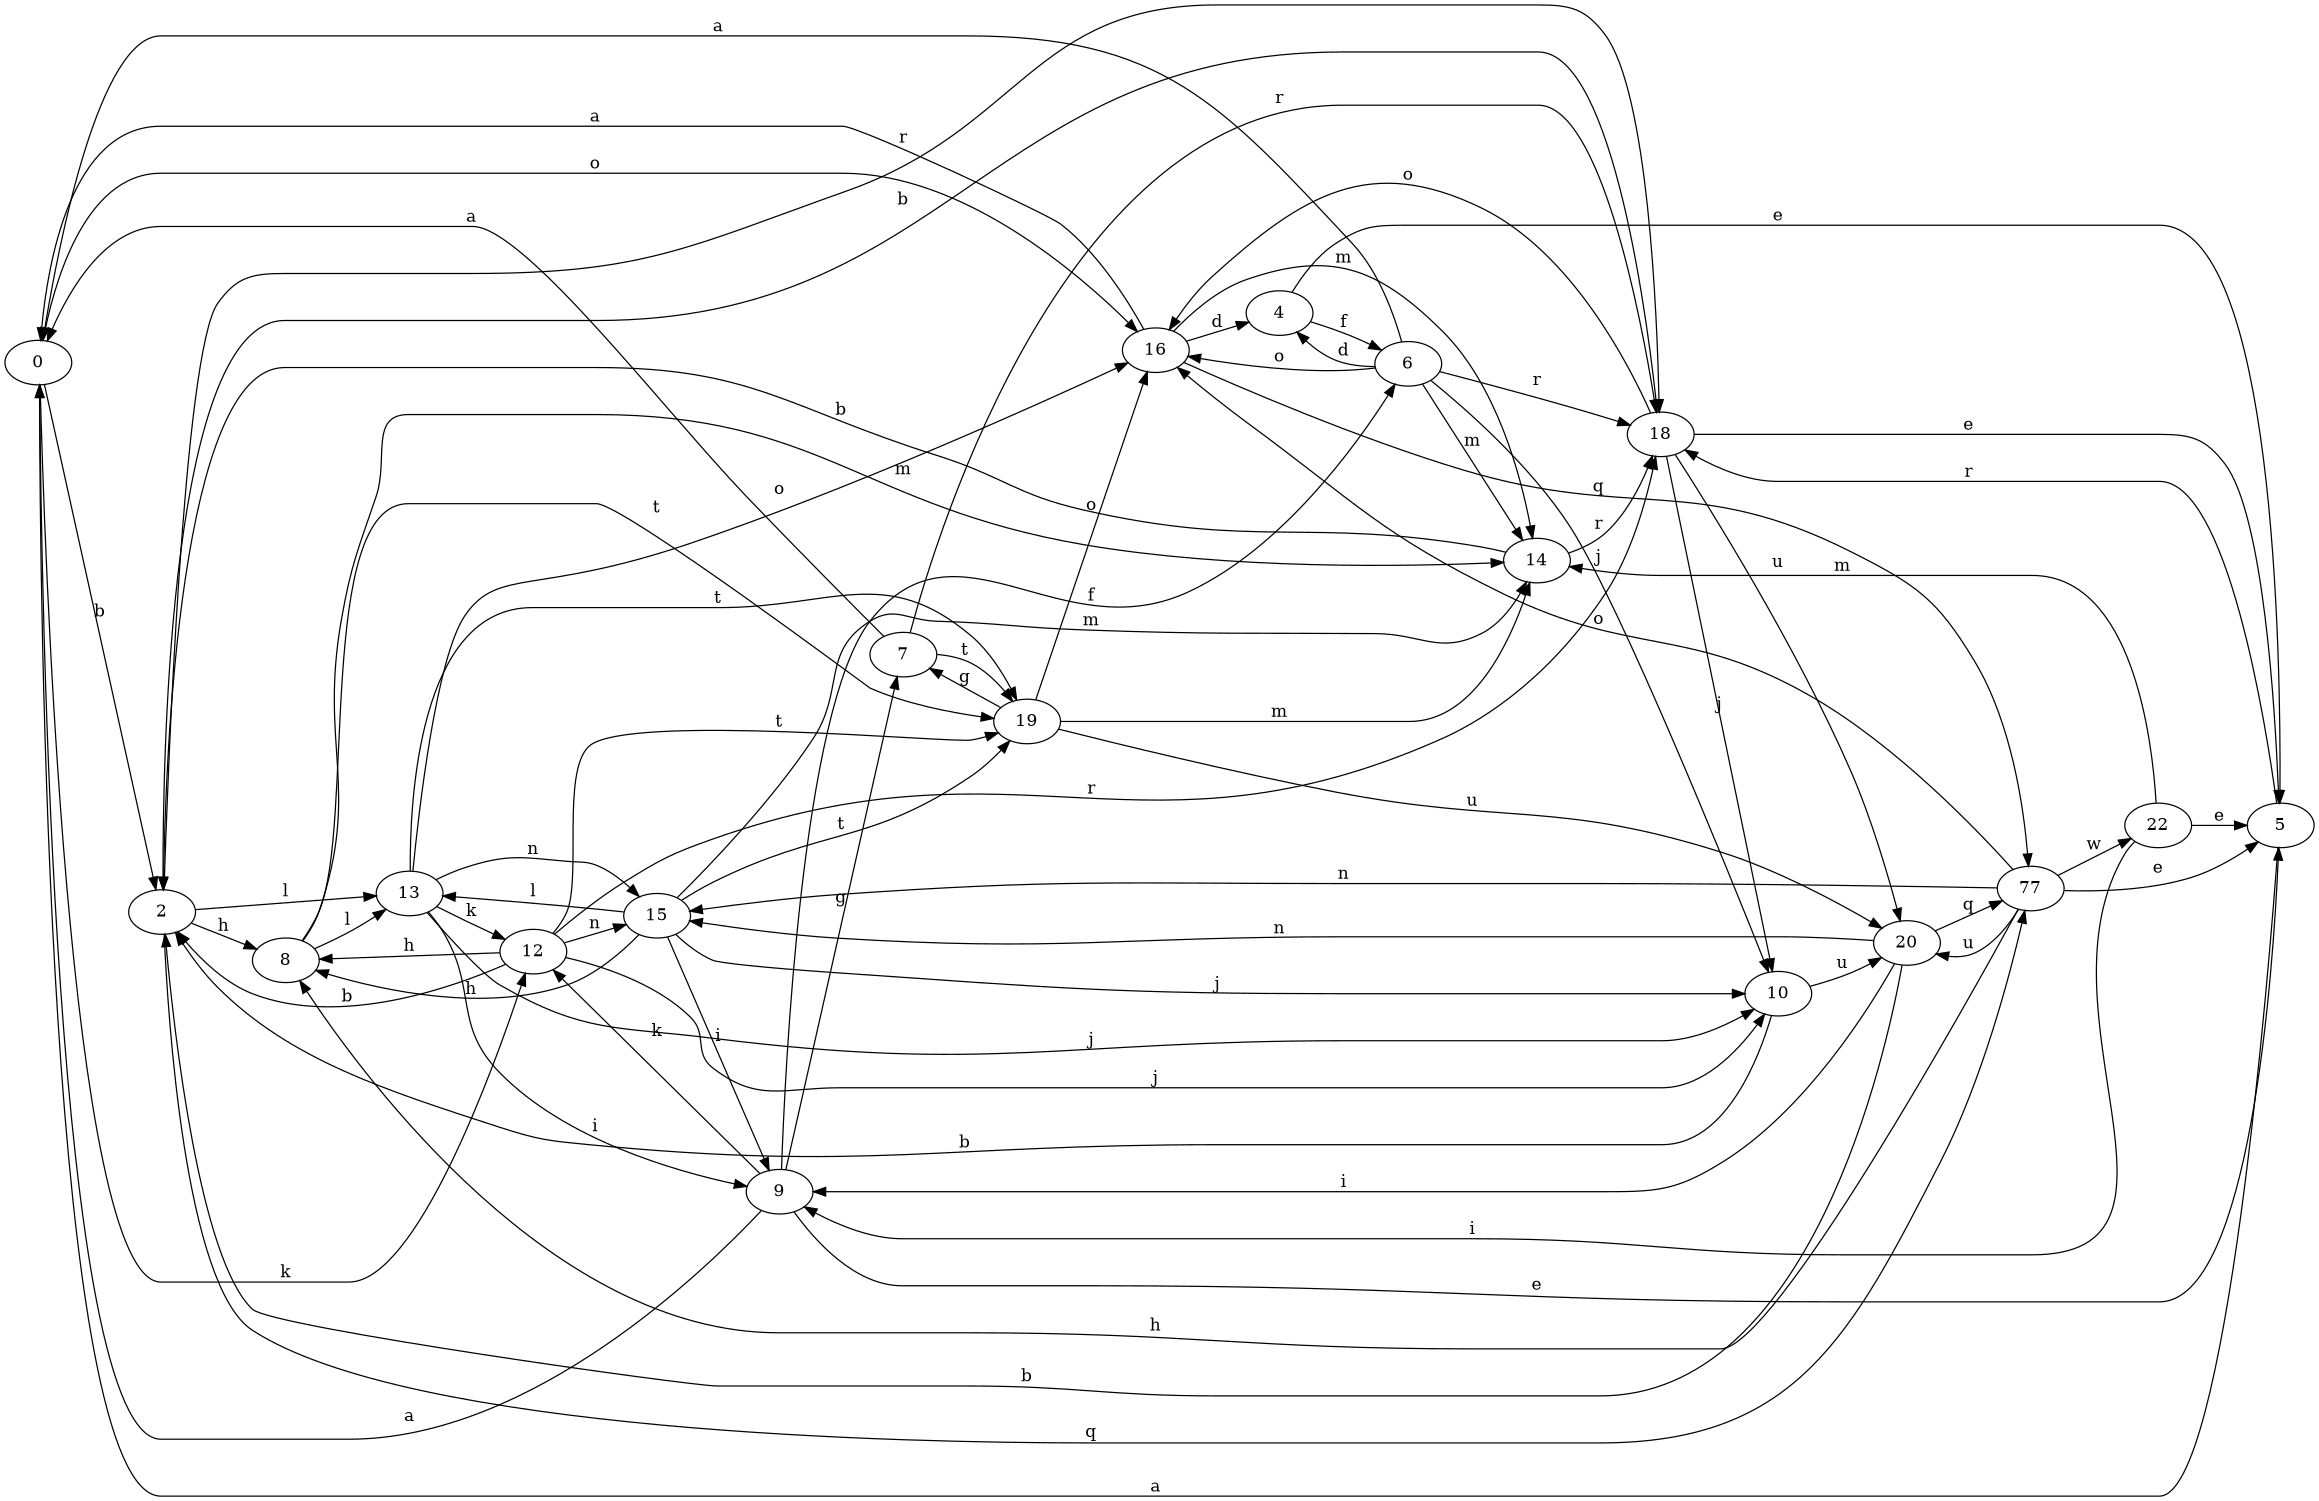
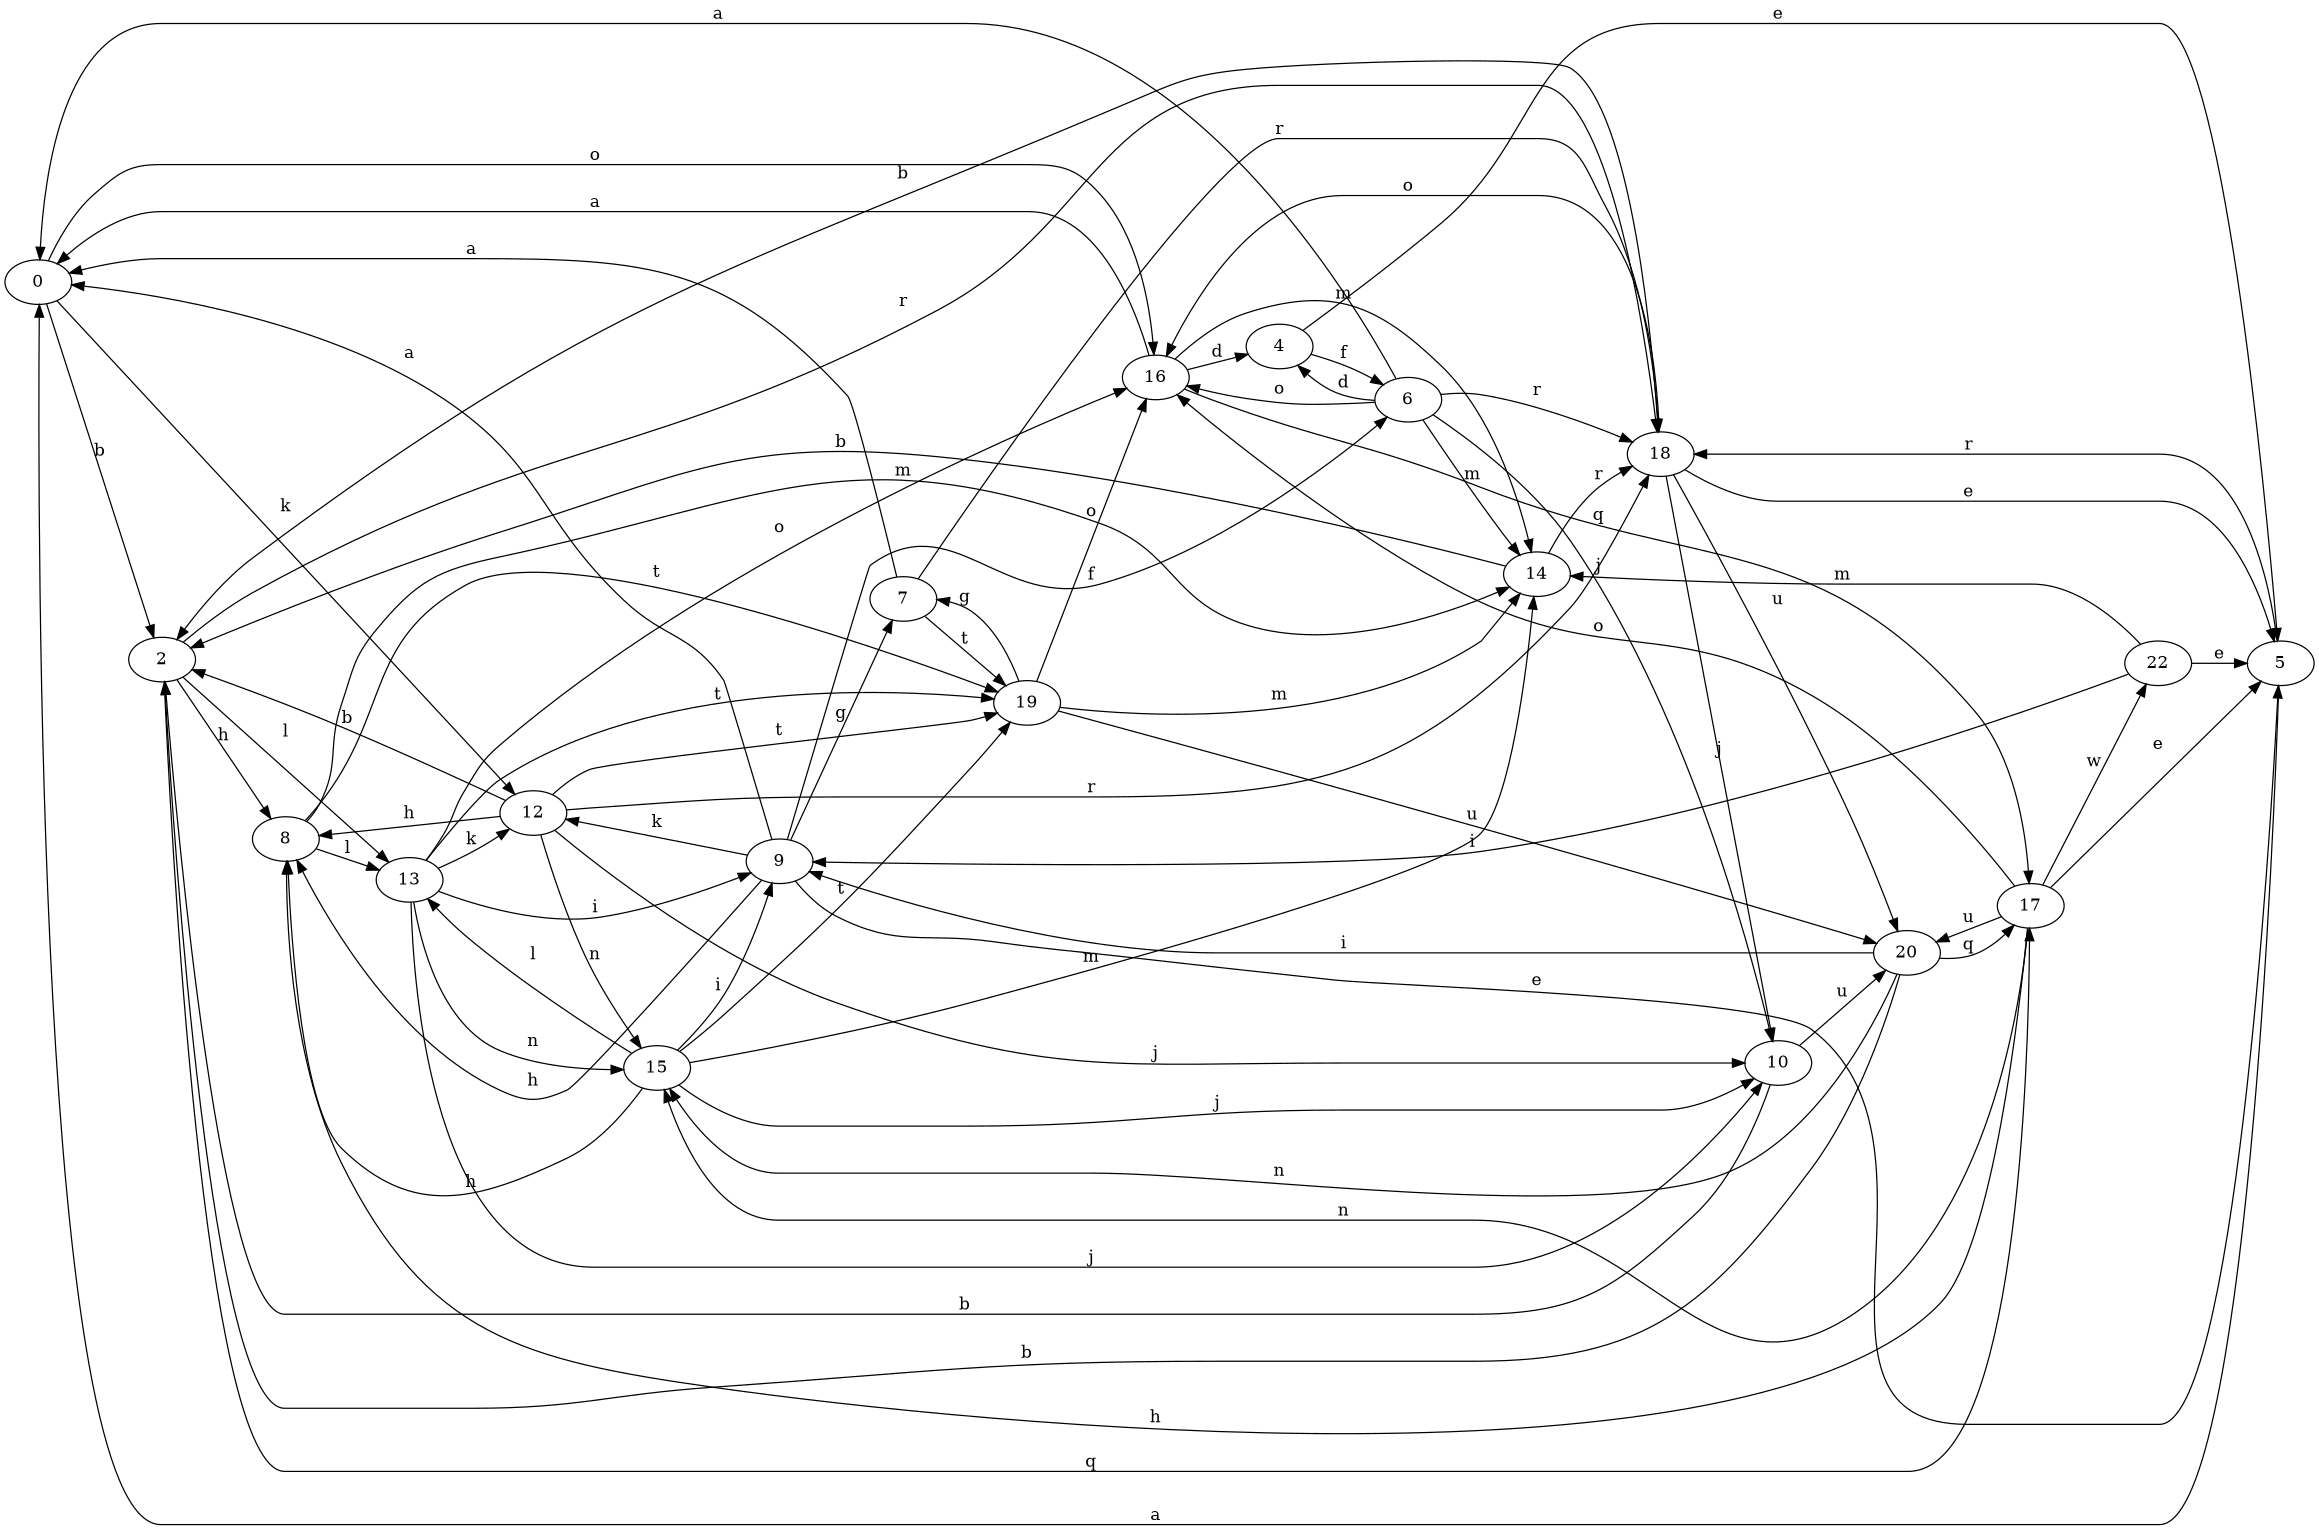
(2031, 889) -> (2031, 906)
none -> (527, 1099)
